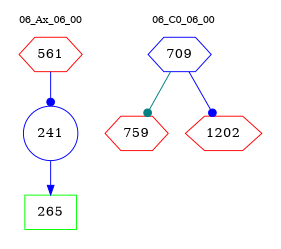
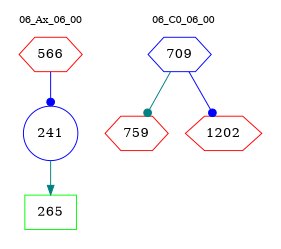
(51, 54) -> (51, 54)
(51, 173) -> (51, 173)
